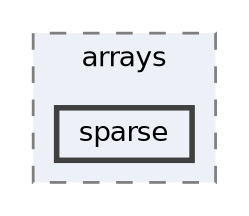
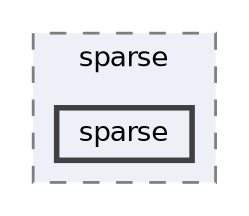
(124, 59) -> (124, 59)
